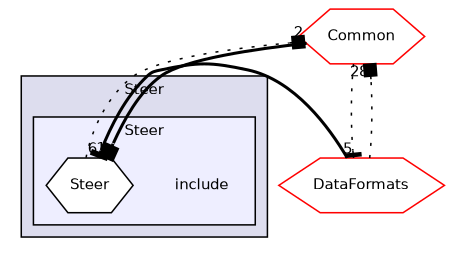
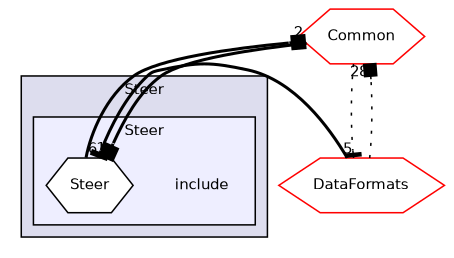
(119, 89) -> (119, 89)
